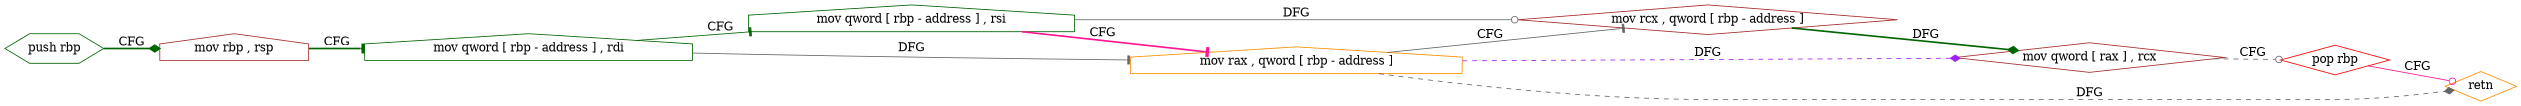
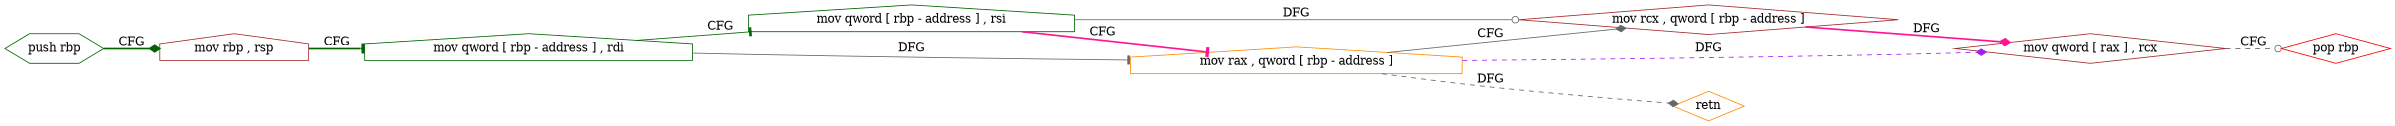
(1900, 39) -> (1903, 34)
(1504, 41) -> (1502, 41)
(2409, 73) -> none
